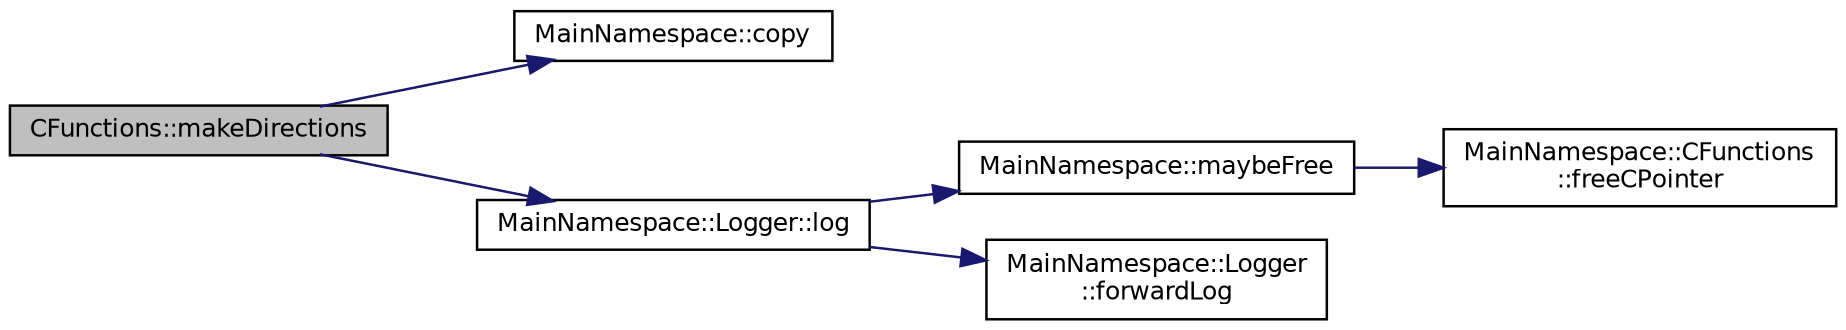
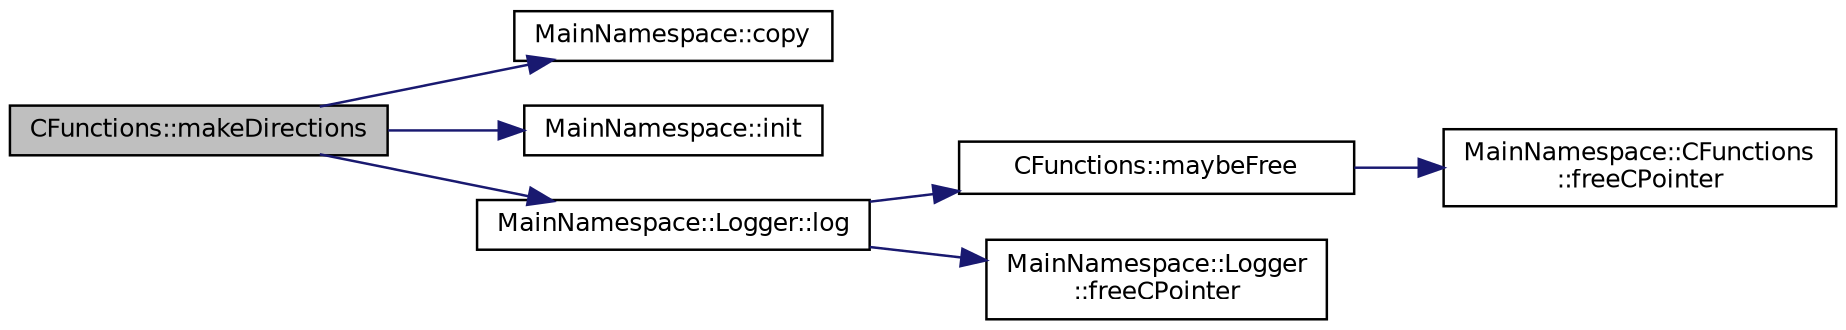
none -> (673, 130)
(1157, 168) -> (1157, 168)
(1157, 280) -> (1157, 280)
